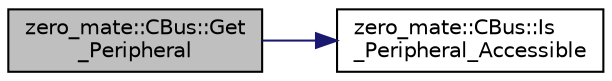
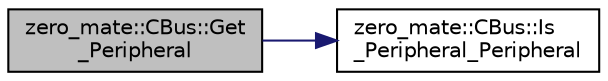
(470, 41) -> (468, 41)
